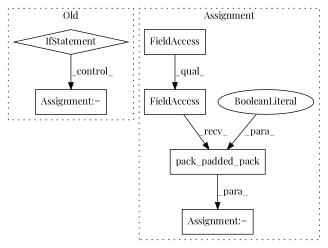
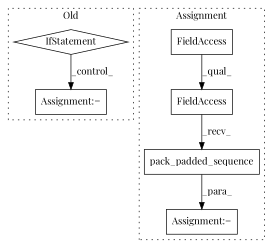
(266, 102) -> none
(218, 162) -> (202, 162)
